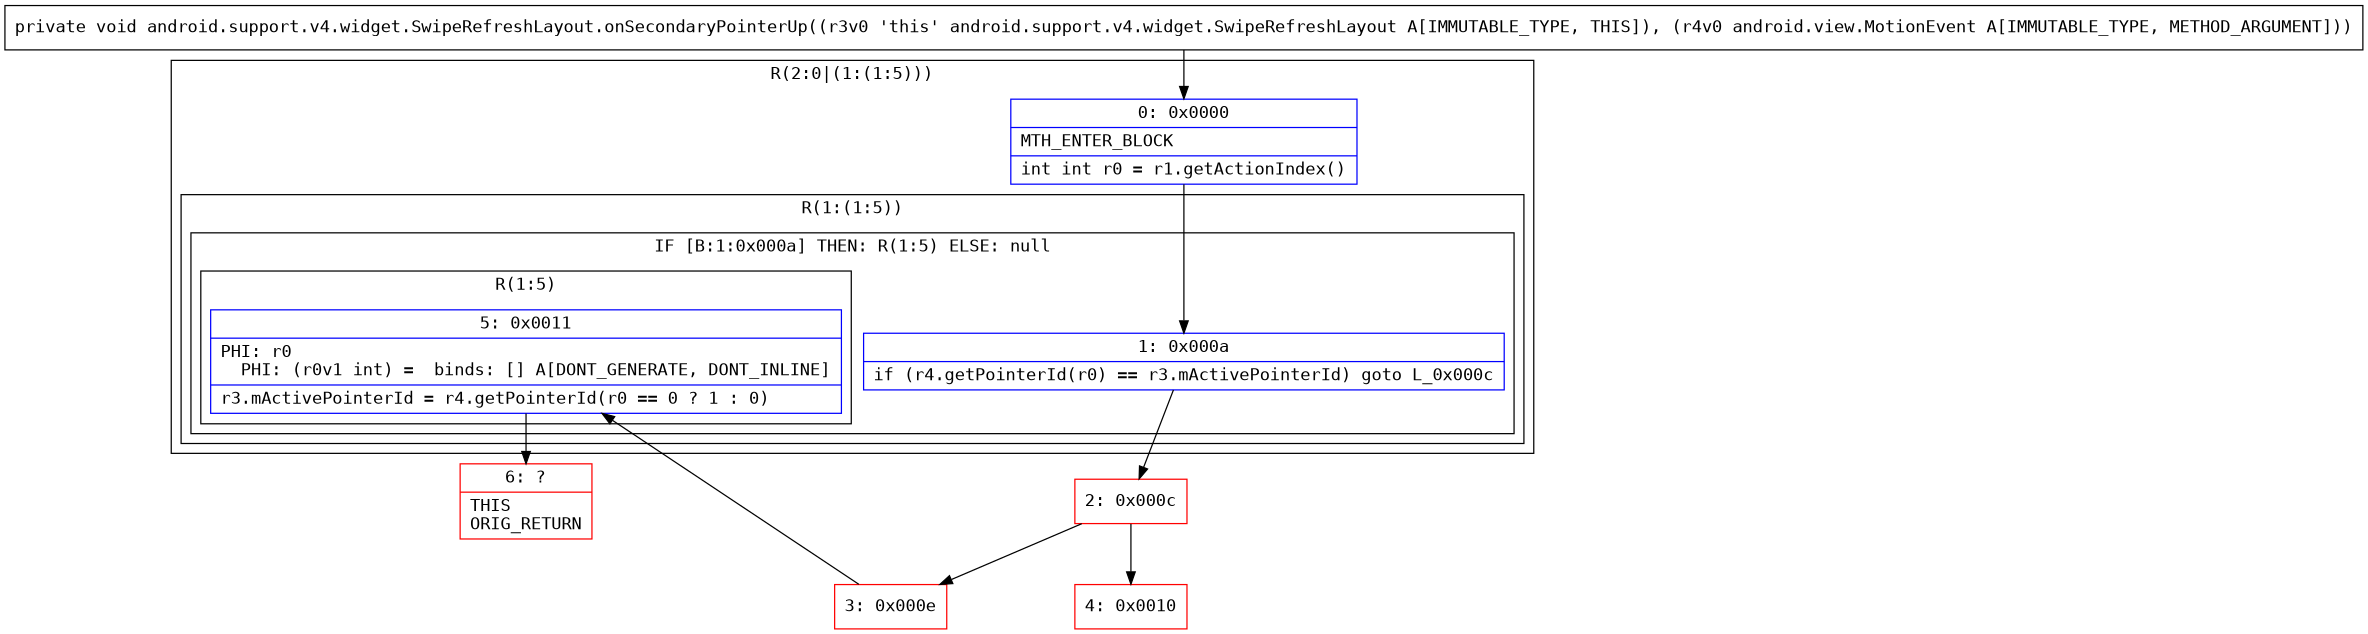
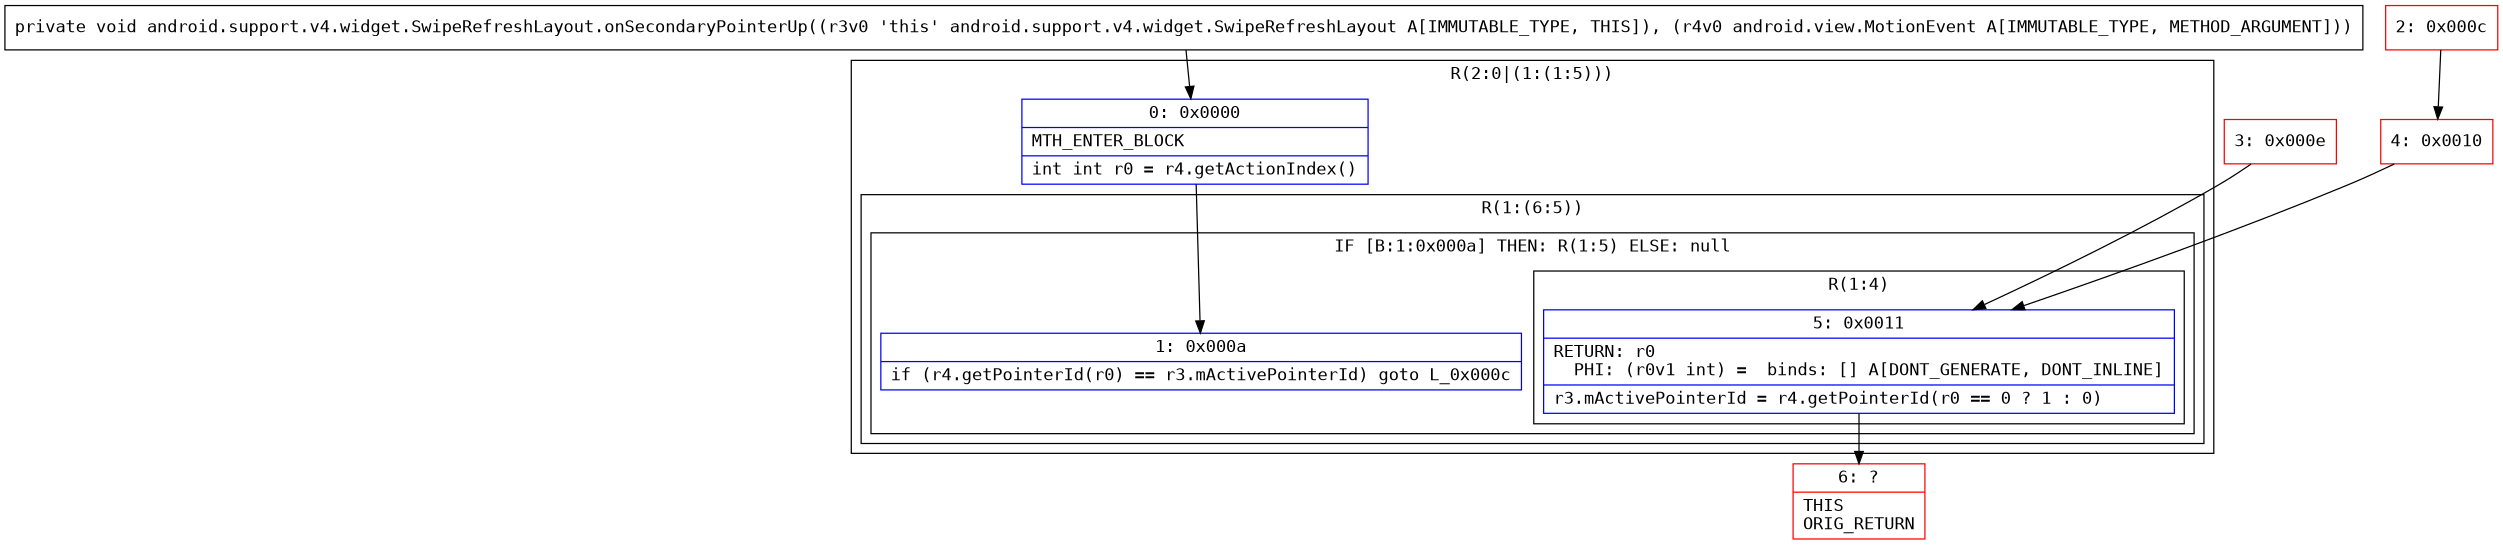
(1184, 169) -> (1195, 169)
(853, 209) -> (1533, 209)
none -> (2229, 232)
(526, 285) -> (1859, 285)
(262, 352) -> (1610, 352)
(1160, 425) -> none
(1017, 552) -> none
